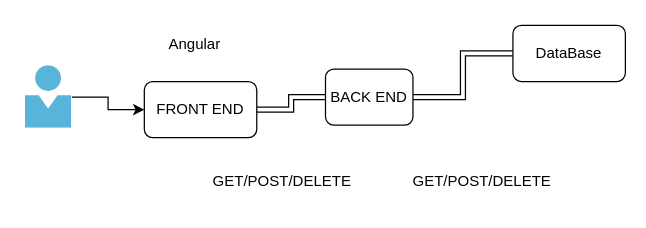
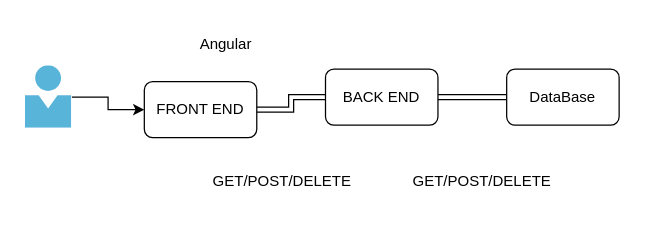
(194, 44) -> (226, 44)
(569, 53) -> (563, 97)
(369, 97) -> (382, 97)
